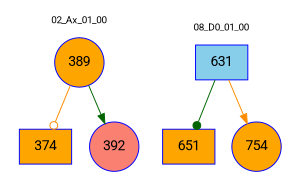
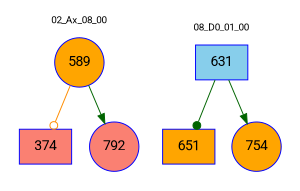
(79, 21) -> (79, 21)
(79, 62) -> (79, 62)
(236, 97) -> (236, 97)
(45, 147) -> (45, 147)
(114, 147) -> (114, 147)
